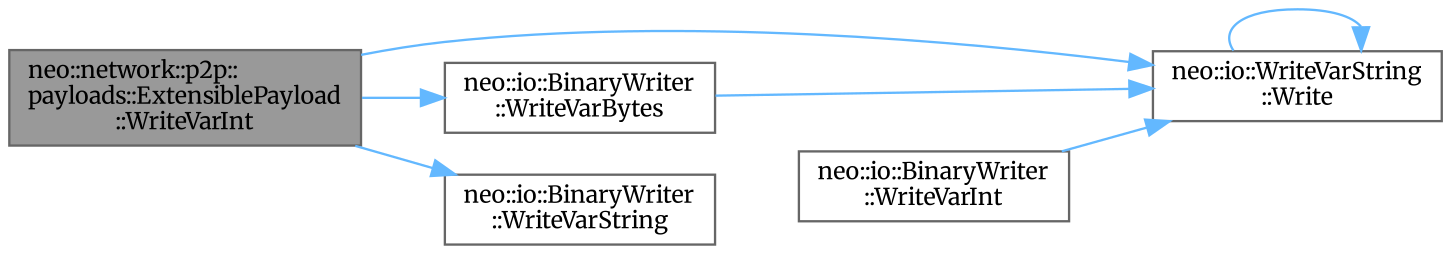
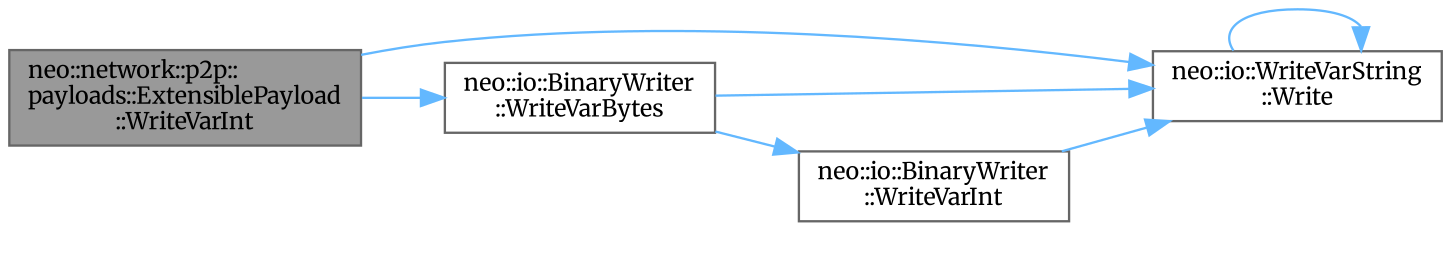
none -> (745, 139)
(580, 210) -> none
